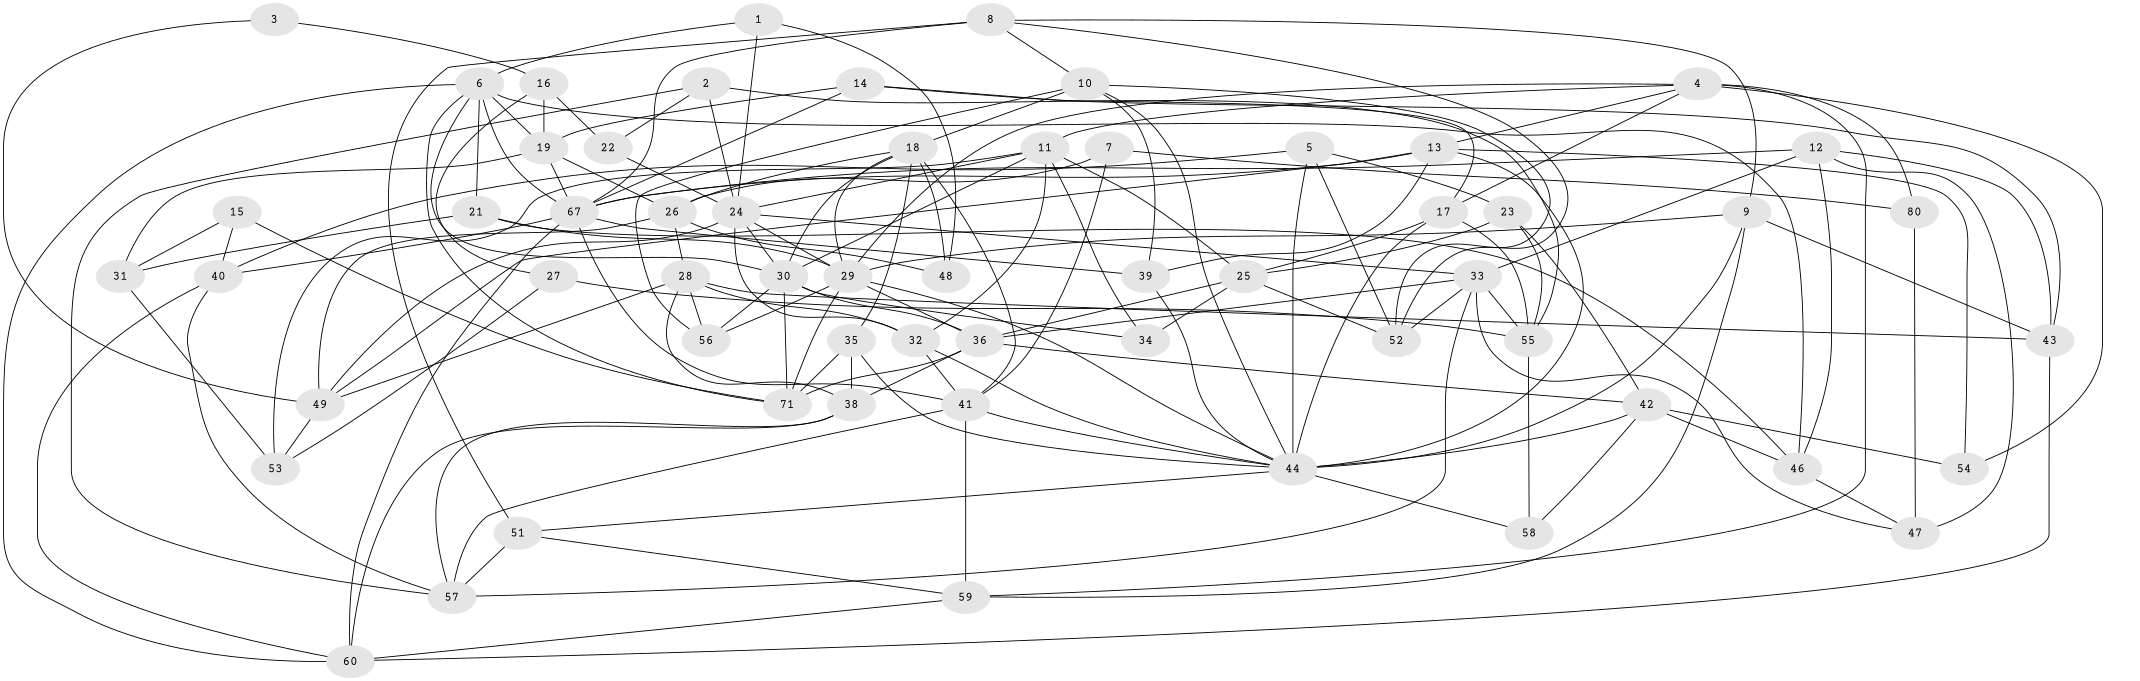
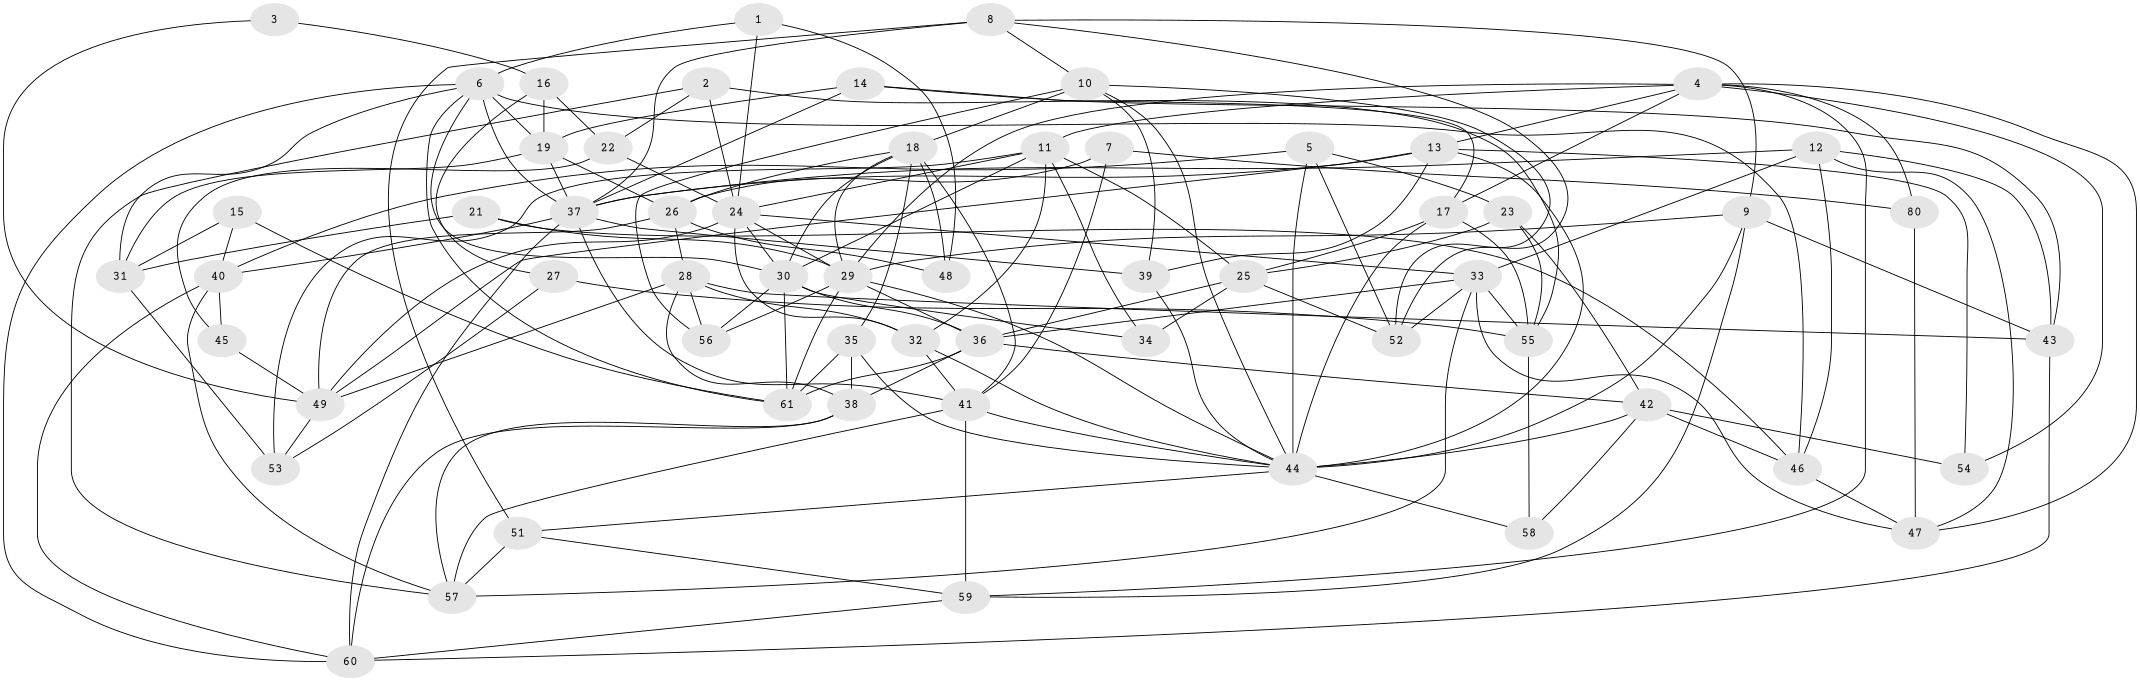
(478, 148) -> (286, 153)
none -> (2136, 206)
(574, 212) -> (574, 212)
none -> (222, 341)
(787, 405) -> (787, 405)
